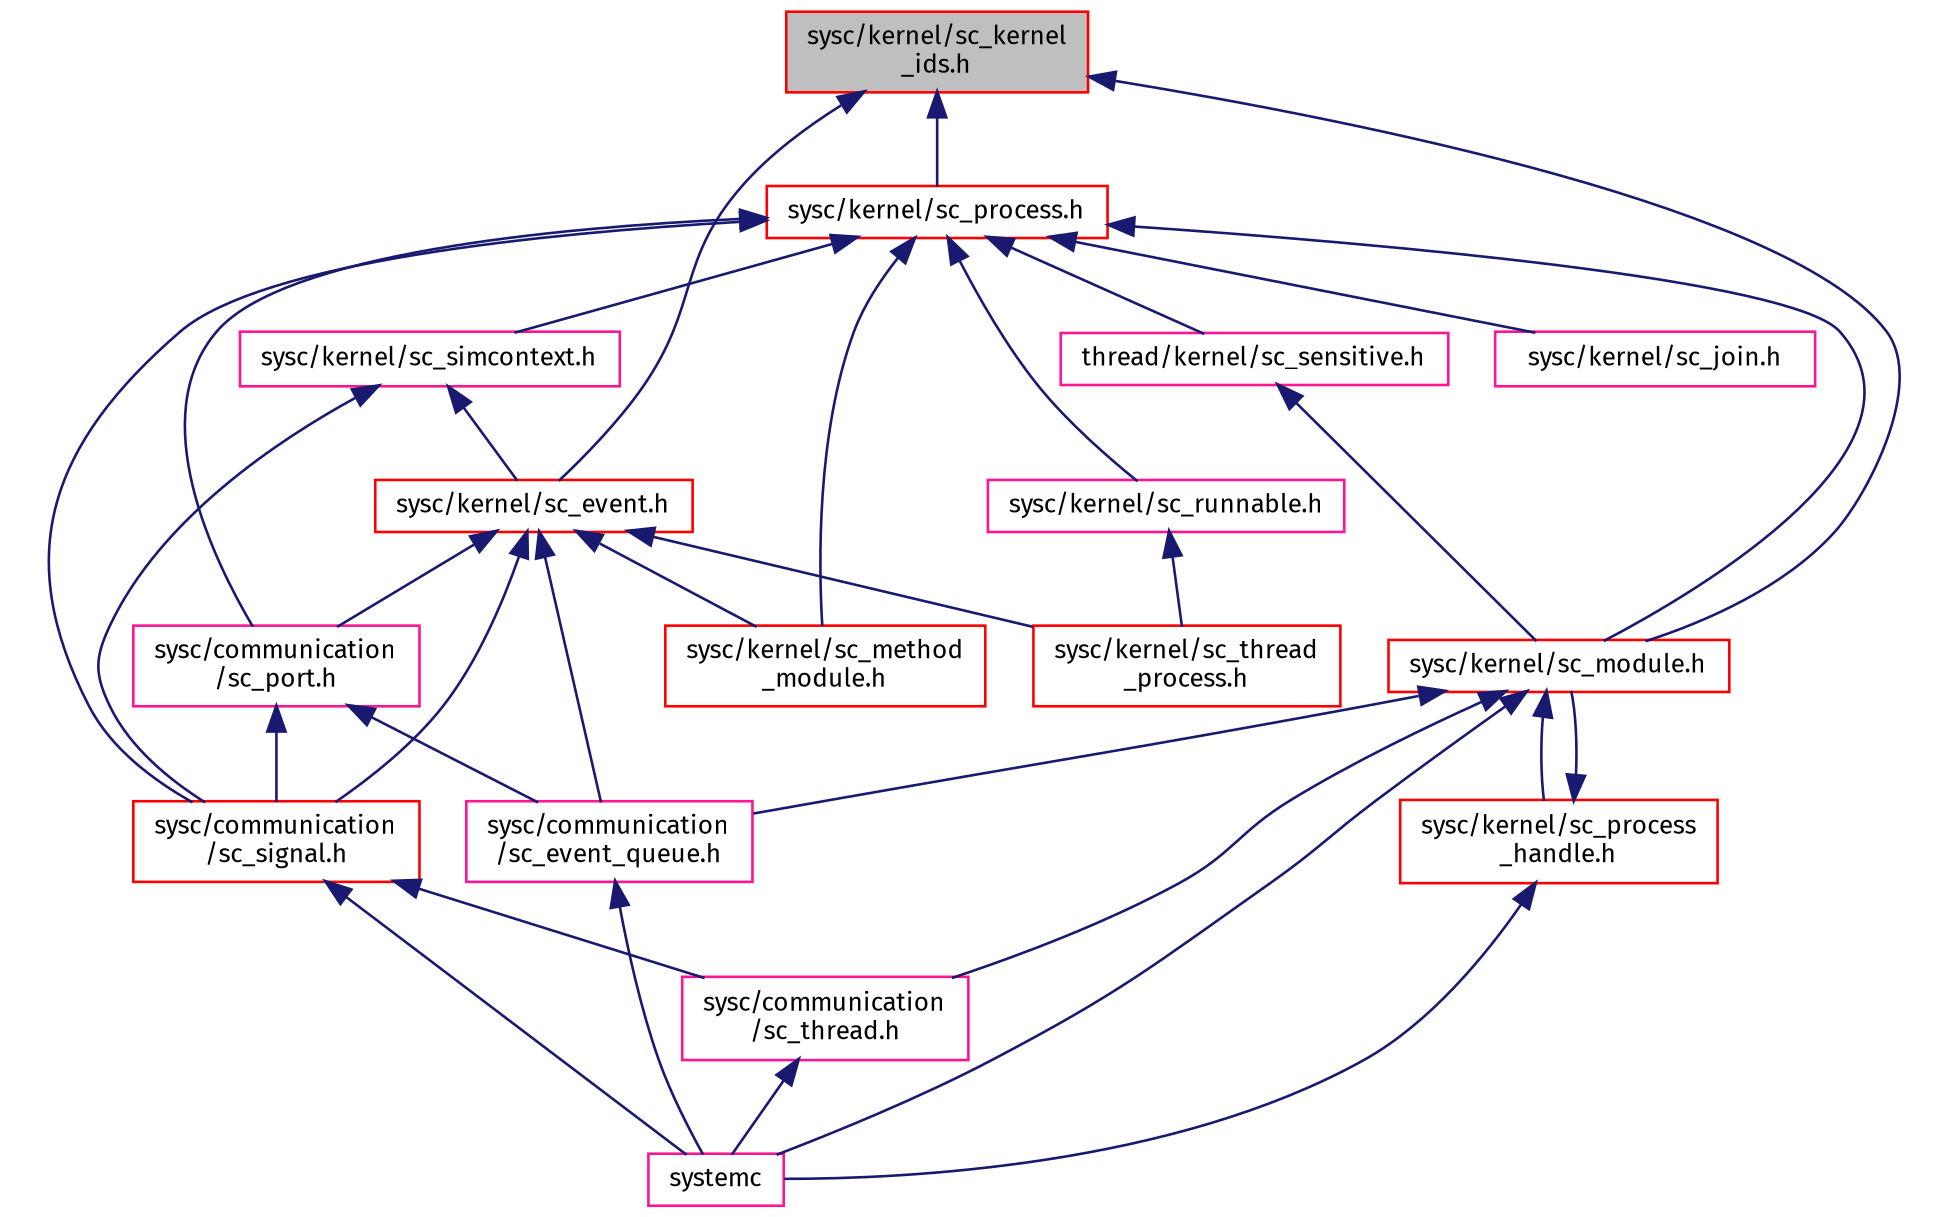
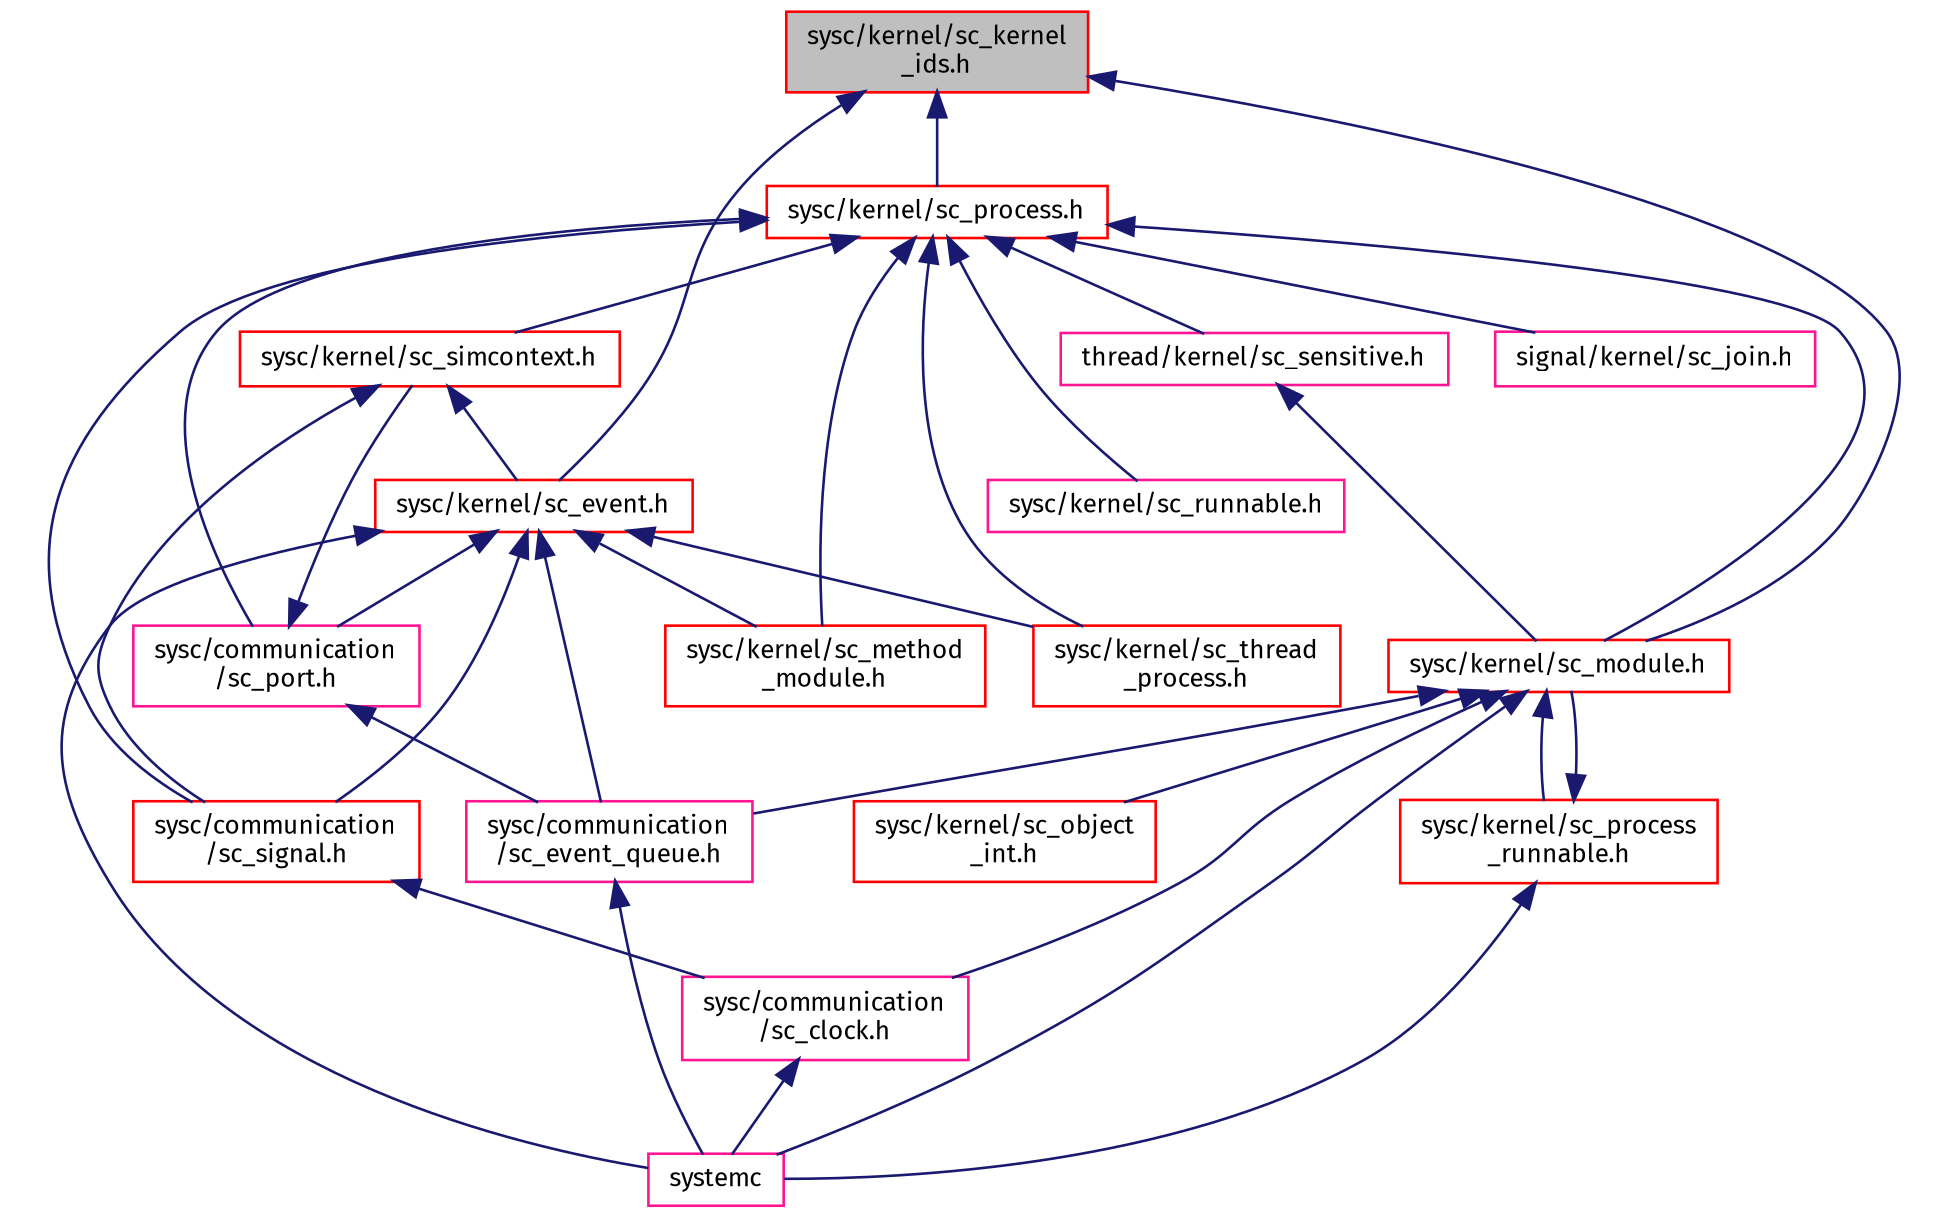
(430, 359) -> (430, 359)
(1655, 359) -> (1655, 359)
(1177, 592) -> (941, 476)
(276, 767) -> (347, 489)
none -> (1005, 842)
(1559, 842) -> (1559, 842)
(825, 1018) -> (825, 1018)
(516, 1026) -> (135, 916)
